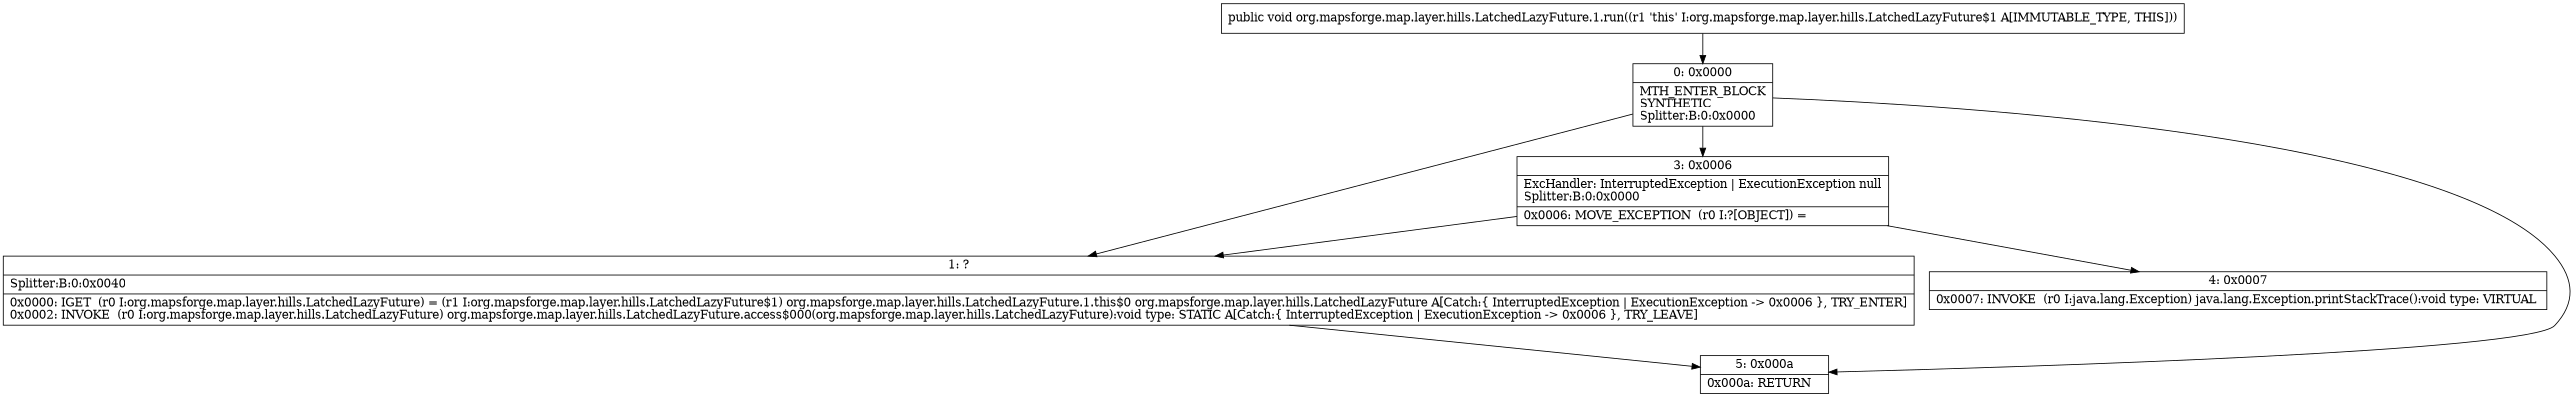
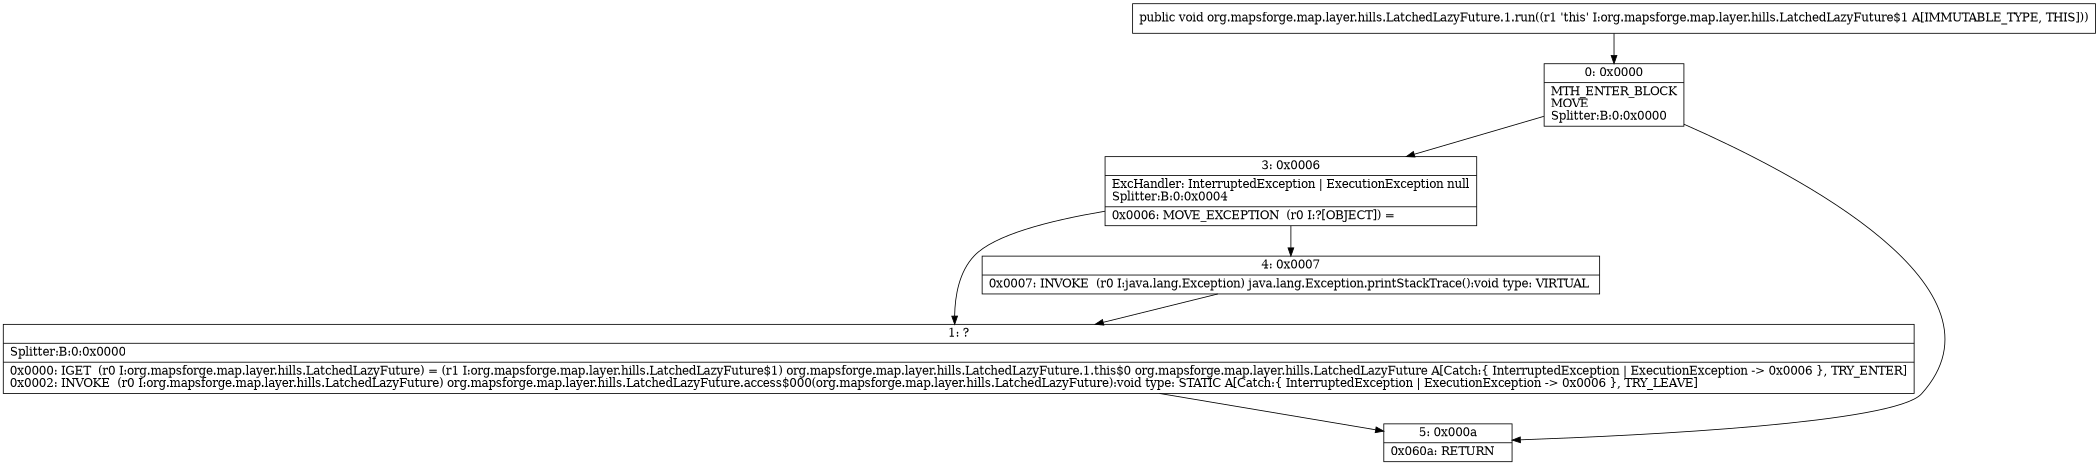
(1676, 104) -> (1570, 104)
(1365, 184) -> (1161, 308)
(1582, 197) -> (1170, 197)
(68, 284) -> (68, 352)
(1764, 384) -> (1448, 452)
